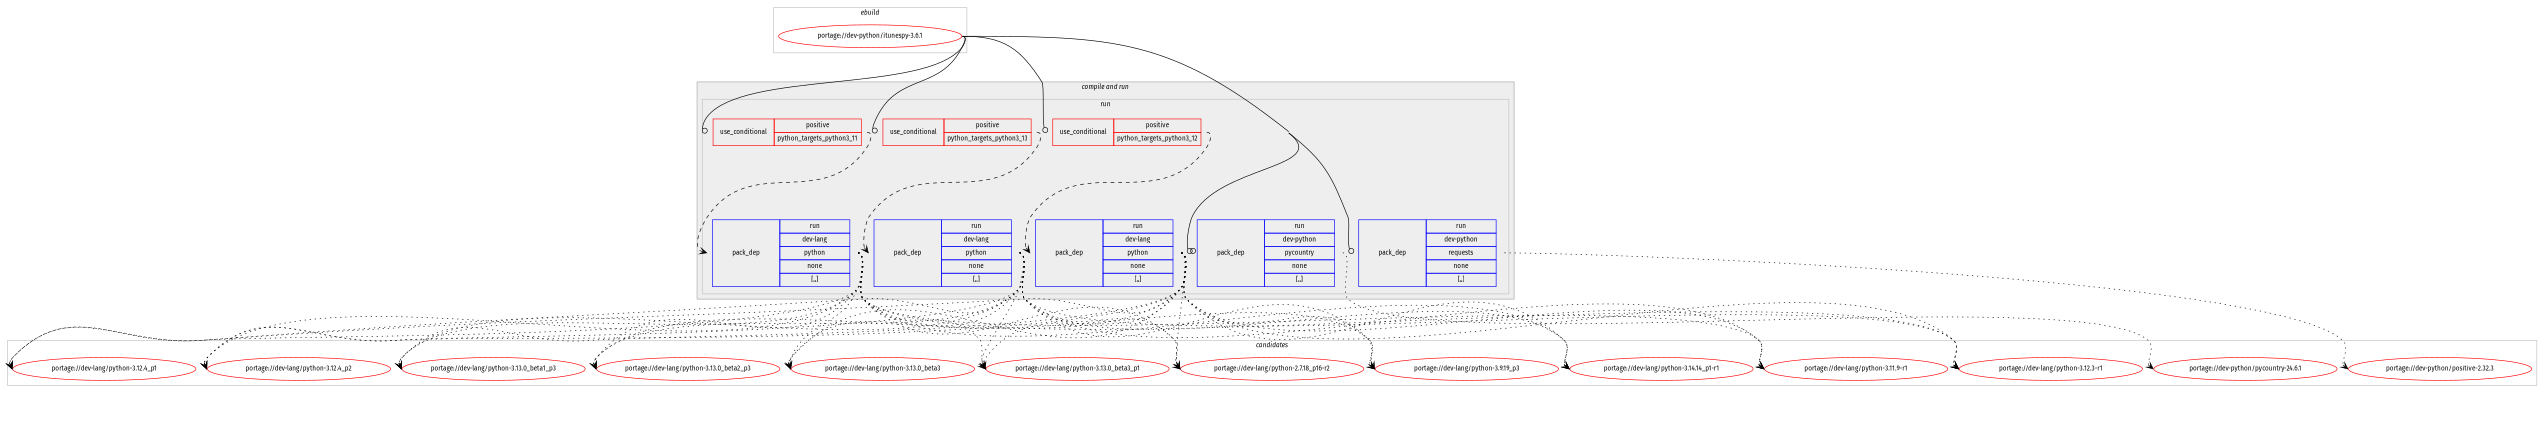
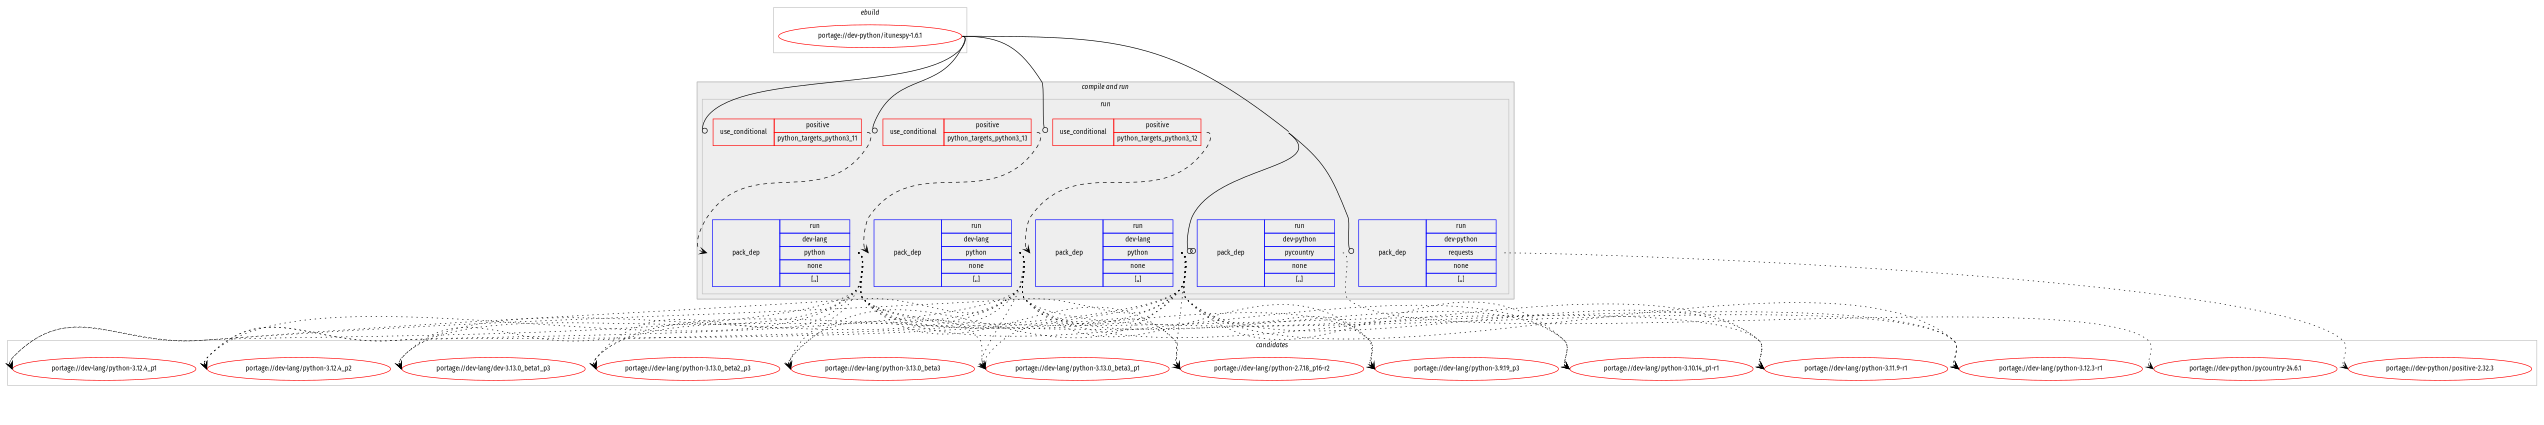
(870, 36) -> (870, 36)
(494, 369) -> (494, 369)
(1662, 369) -> (1662, 369)
